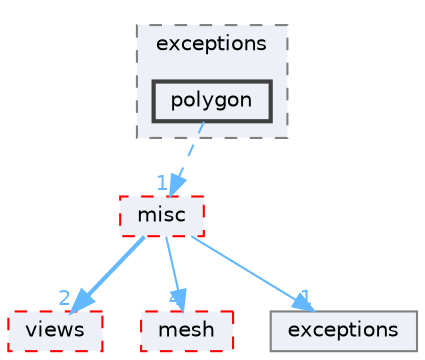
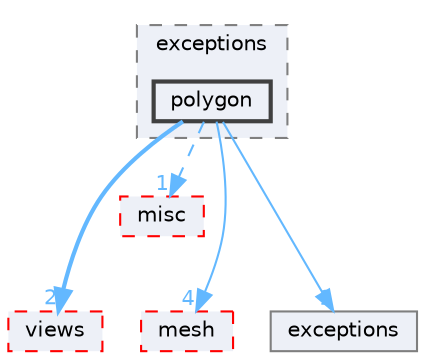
(172, 264) -> (225, 208)
(116, 266) -> (104, 193)
(244, 268) -> (273, 207)
